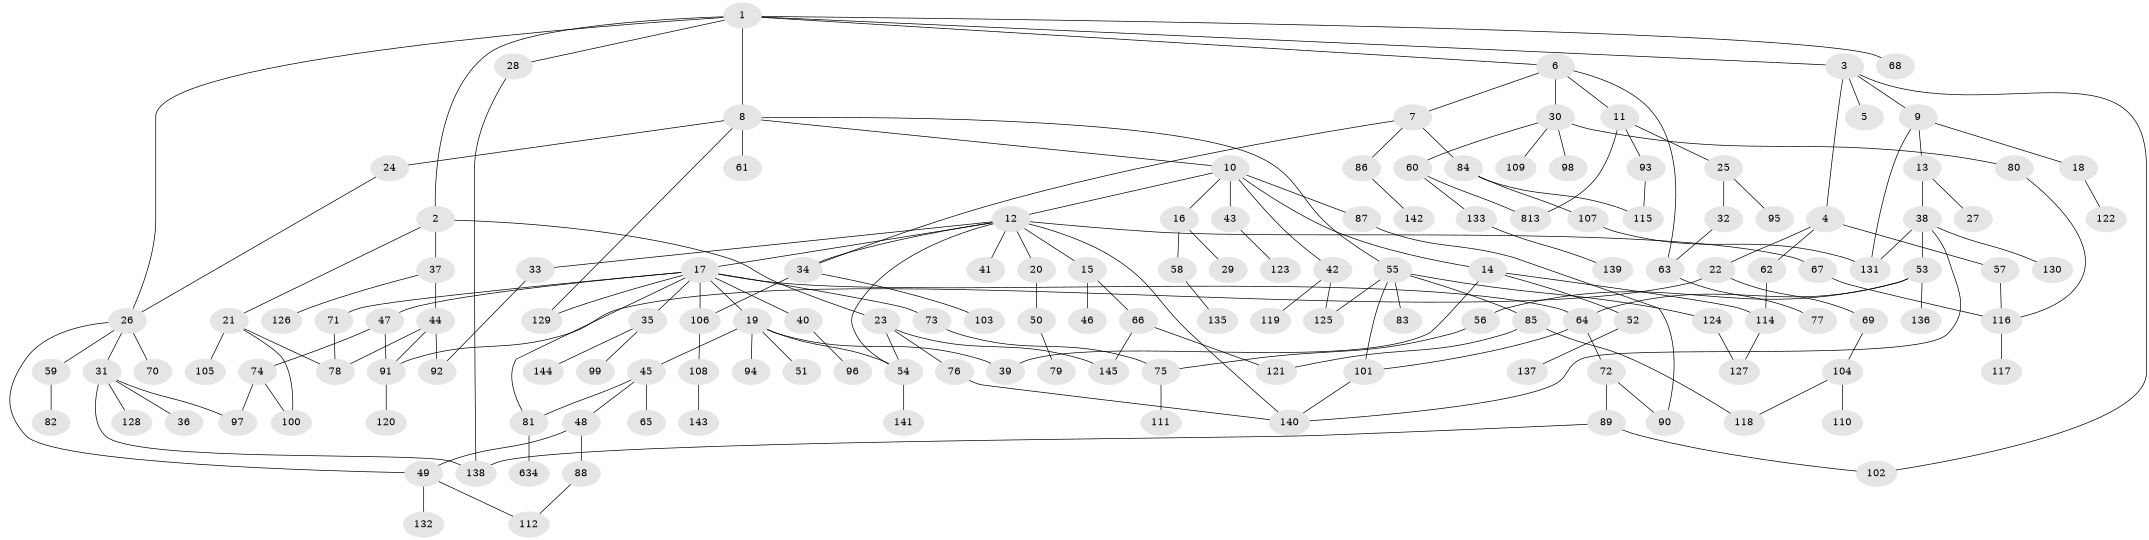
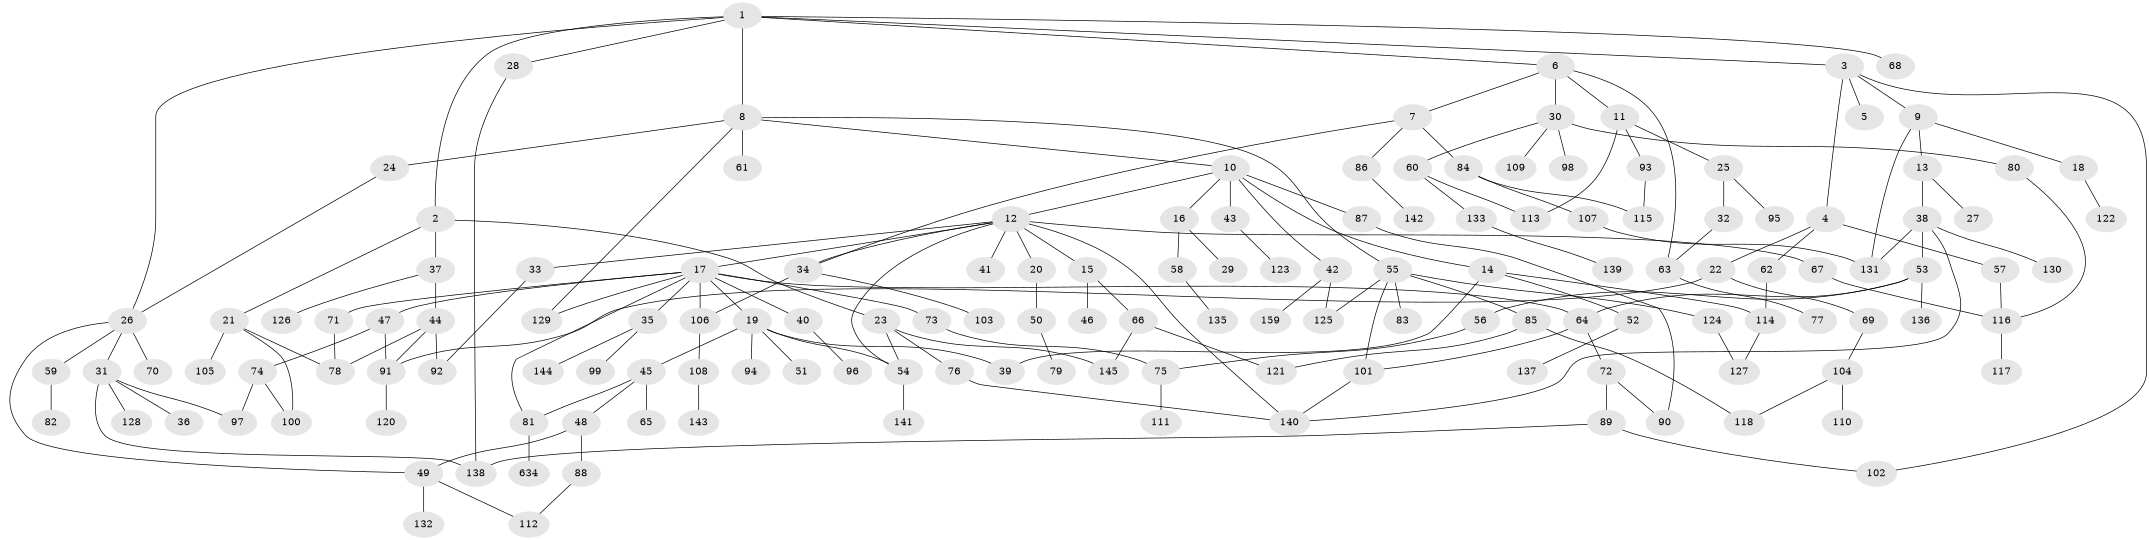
(1531, 219) -> (1531, 219)
(1271, 321) -> (1271, 321)
